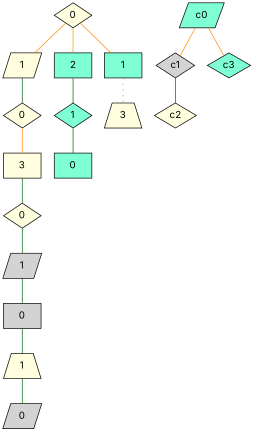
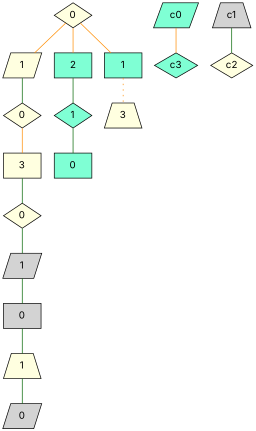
(188, 42) -> none
(175, 65) -> (232, 15)
